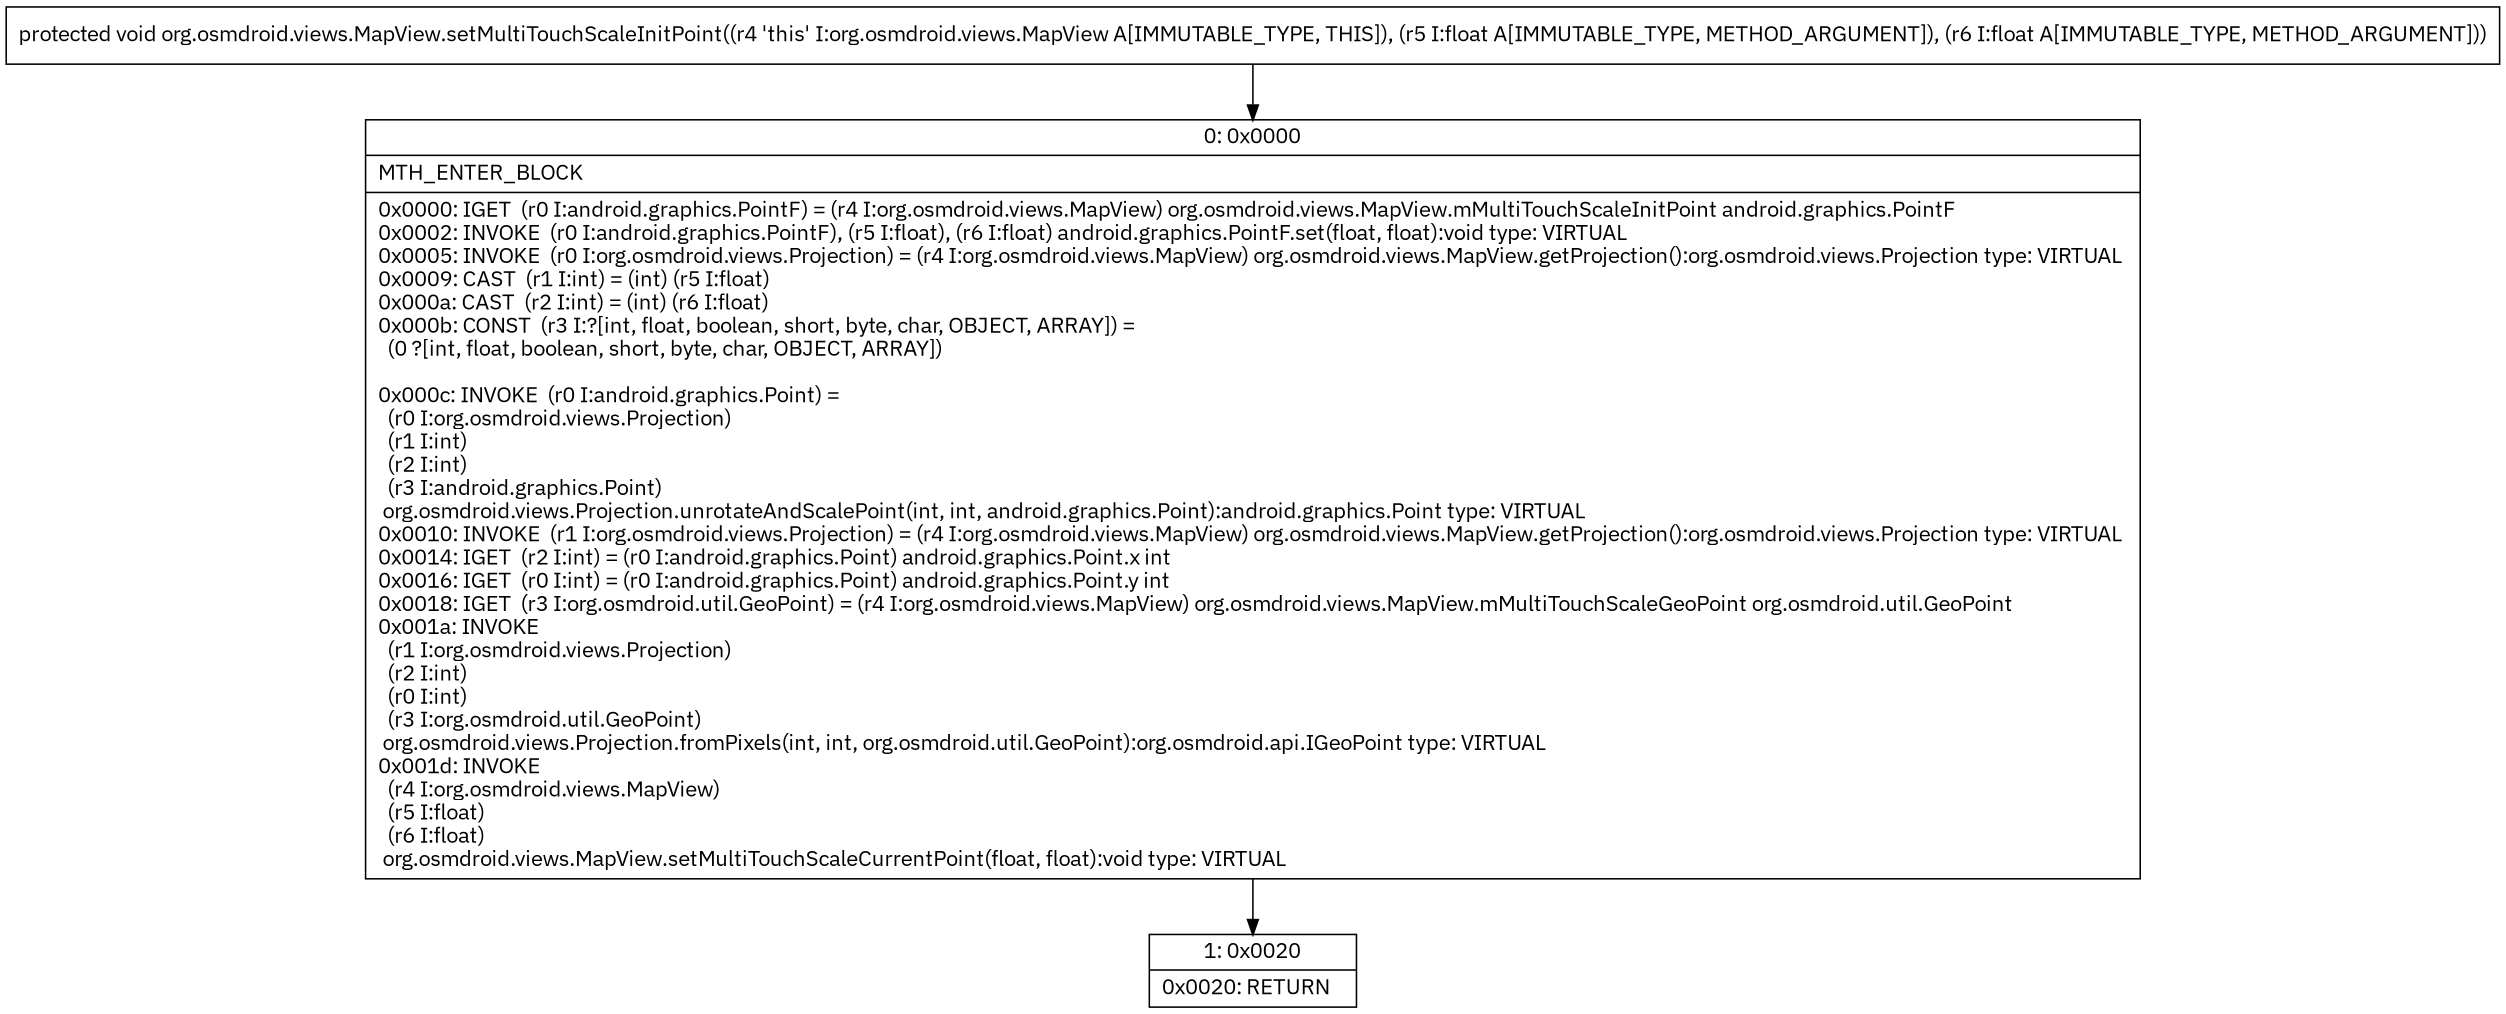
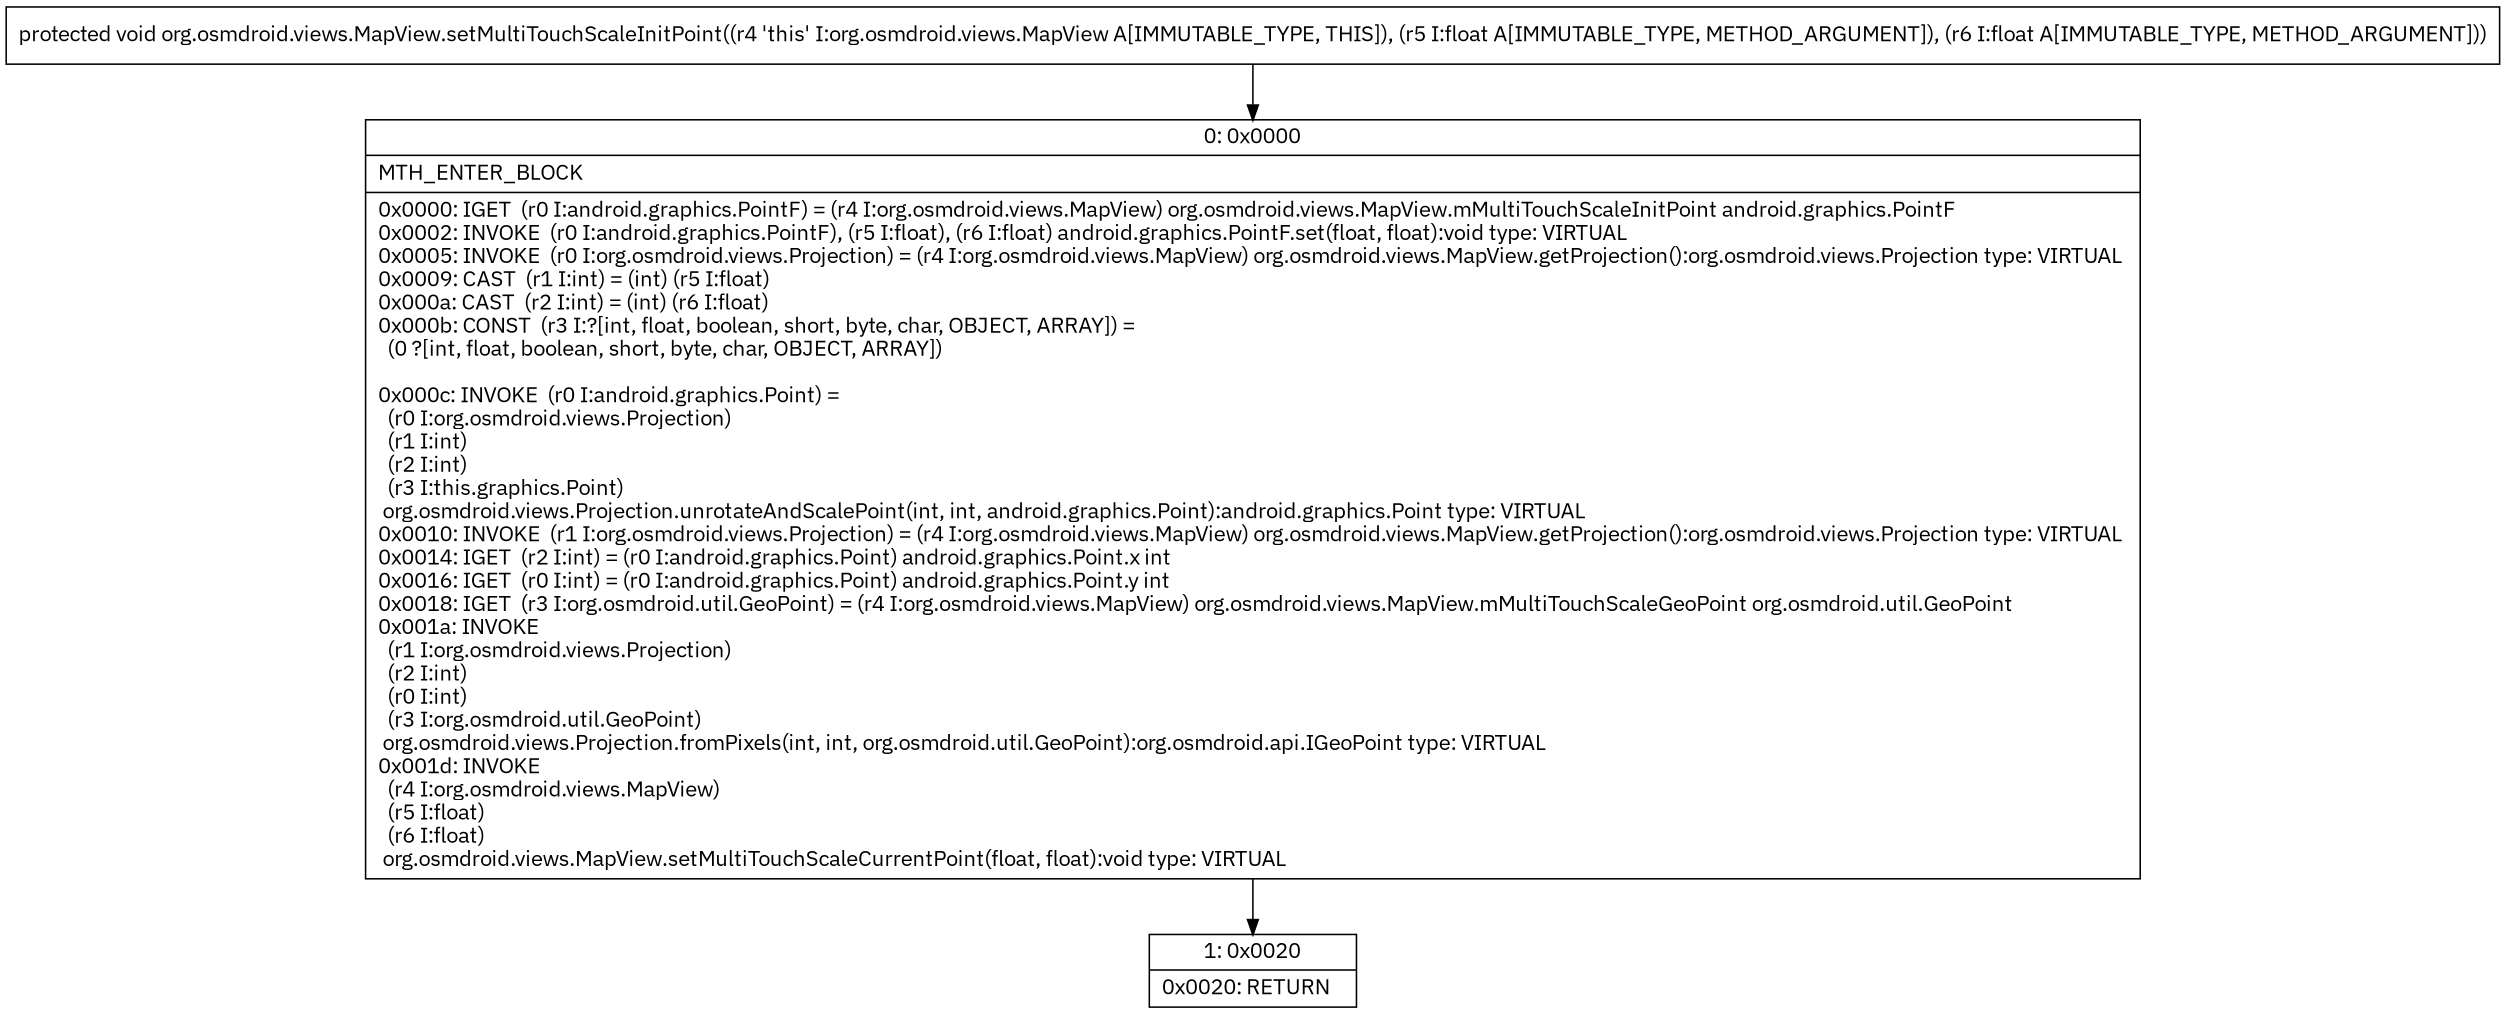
(520, 488) -> (502, 488)
